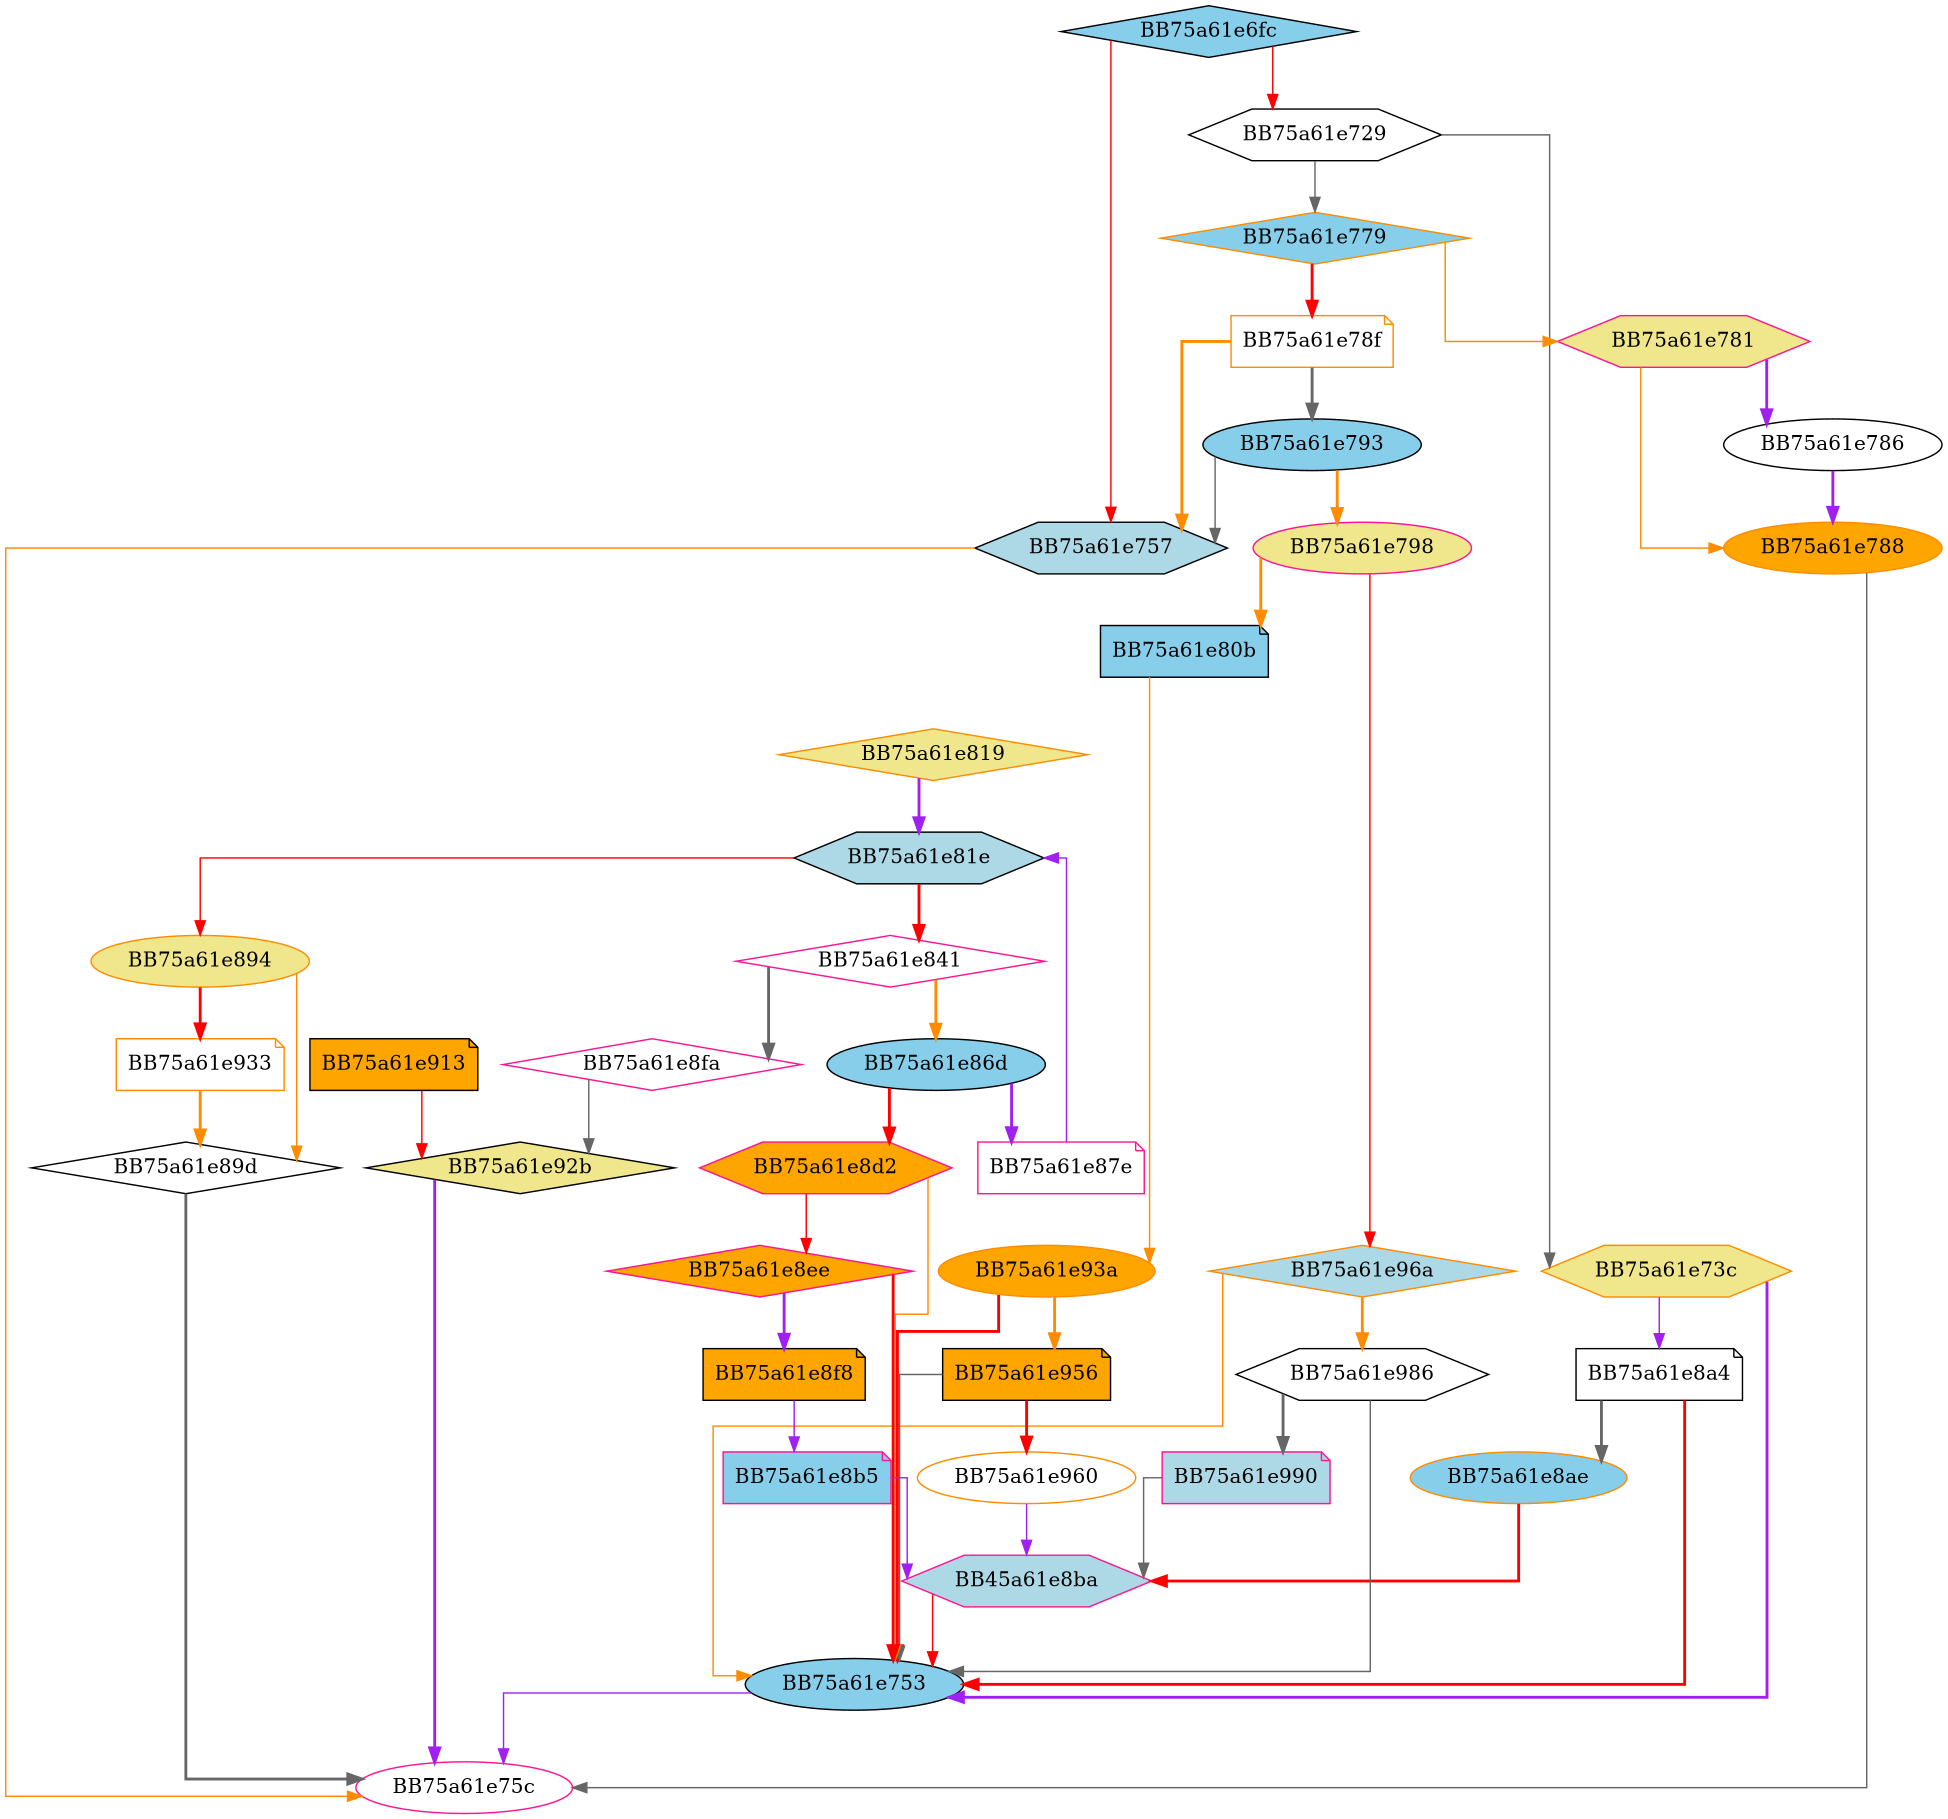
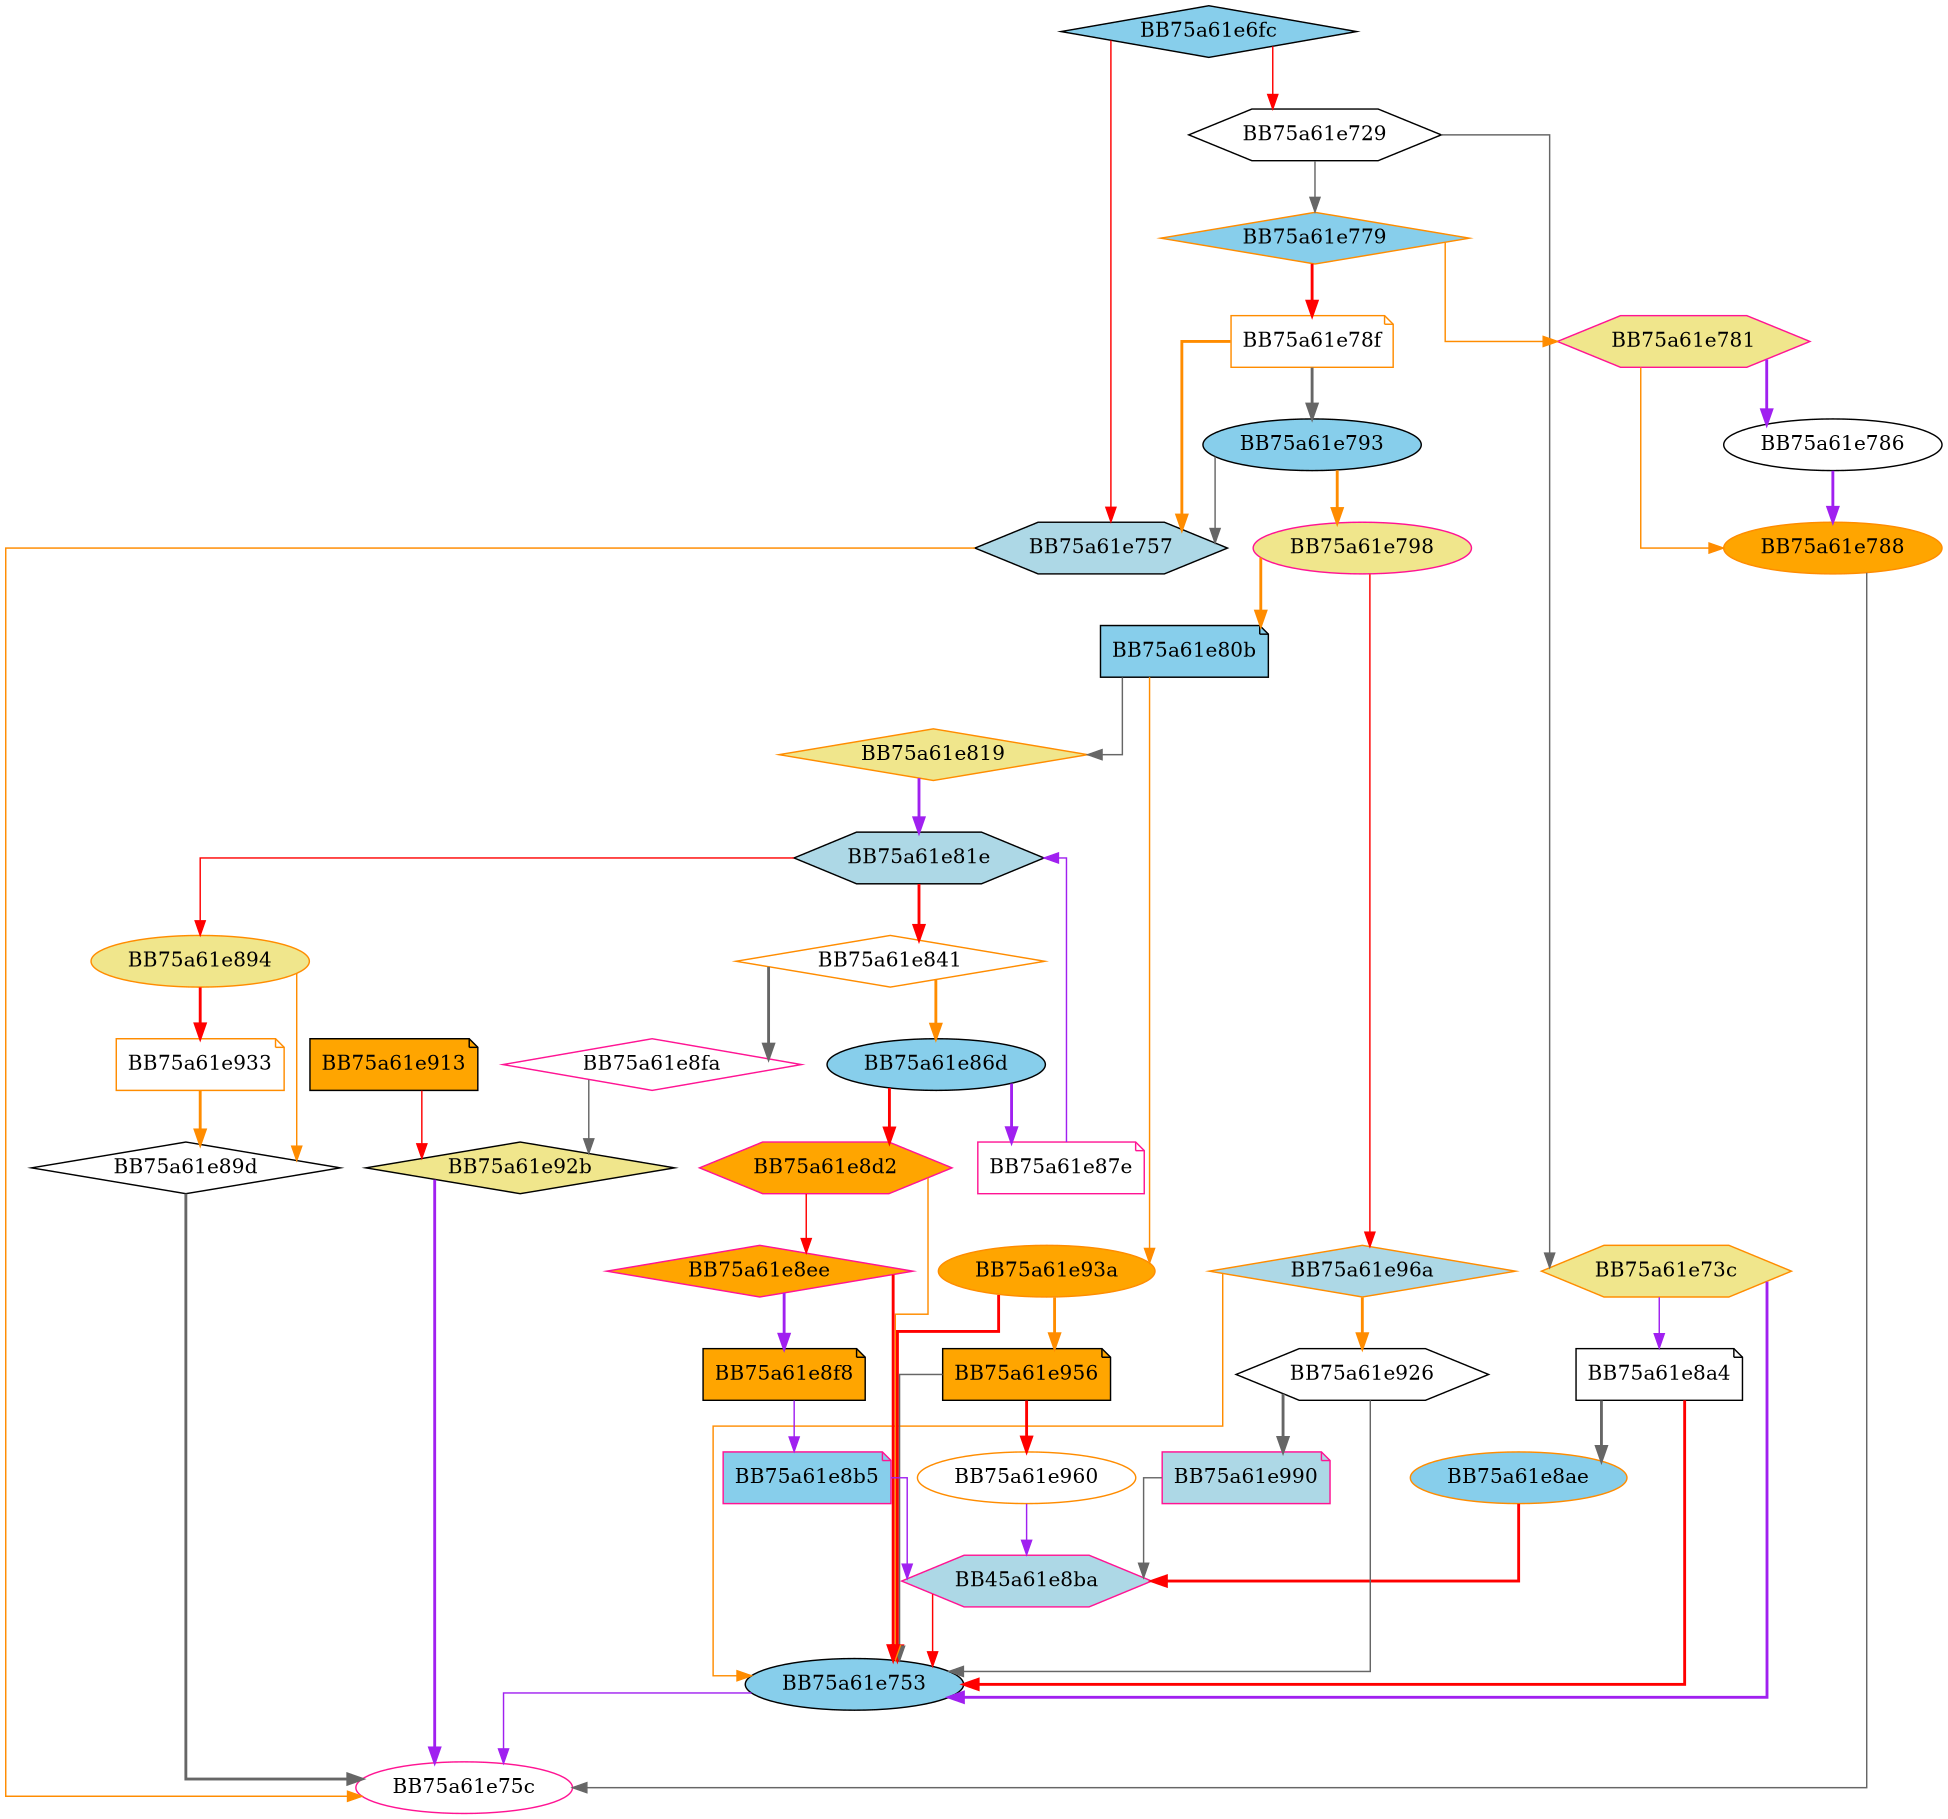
none -> (1122, 726)
(890, 961) -> (890, 961)
(1362, 1374) -> (1362, 1374)
